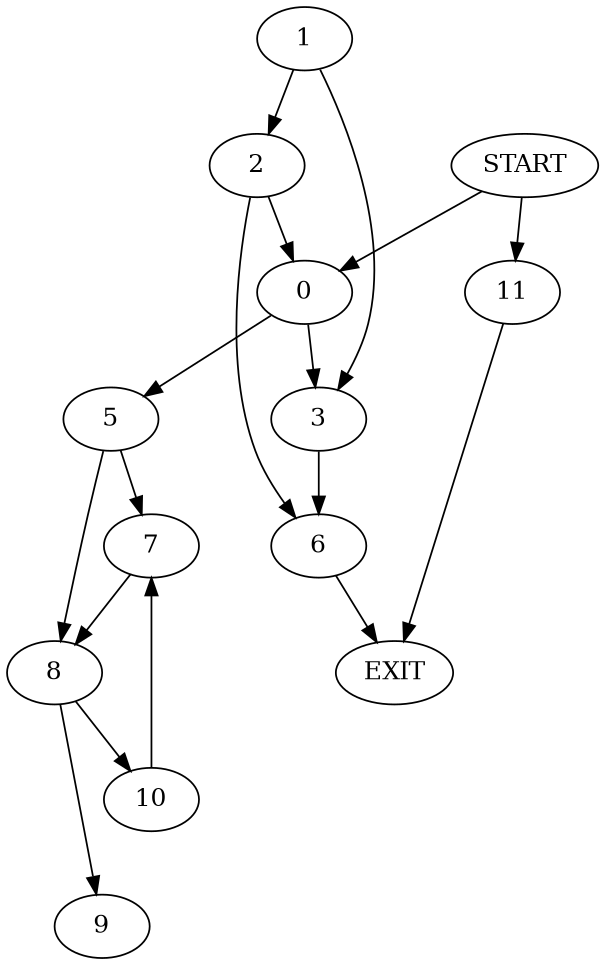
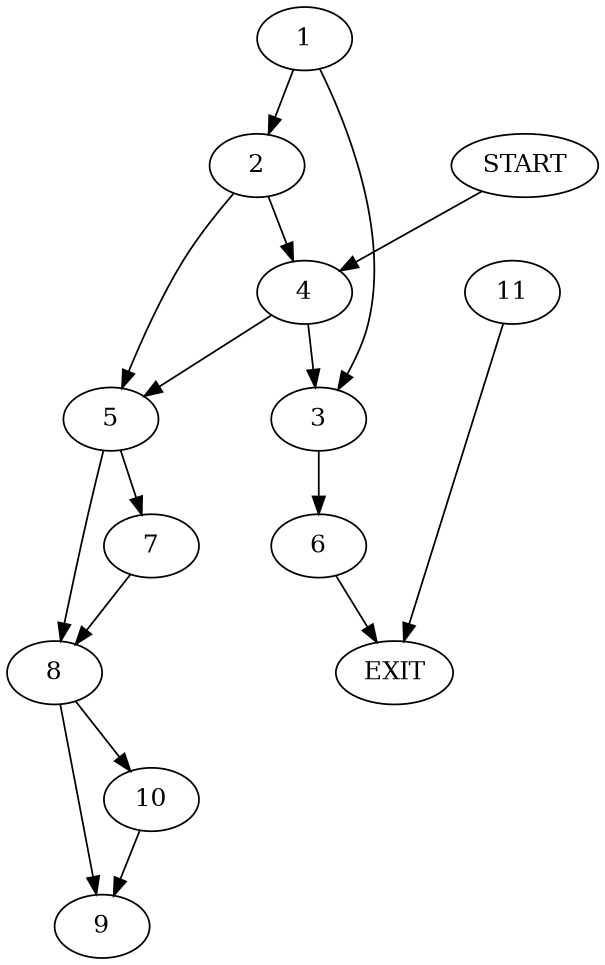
(520, 220) -> none
(305, 292) -> (305, 292)
(237, 355) -> (173, 278)
(151, 682) -> (130, 855)
